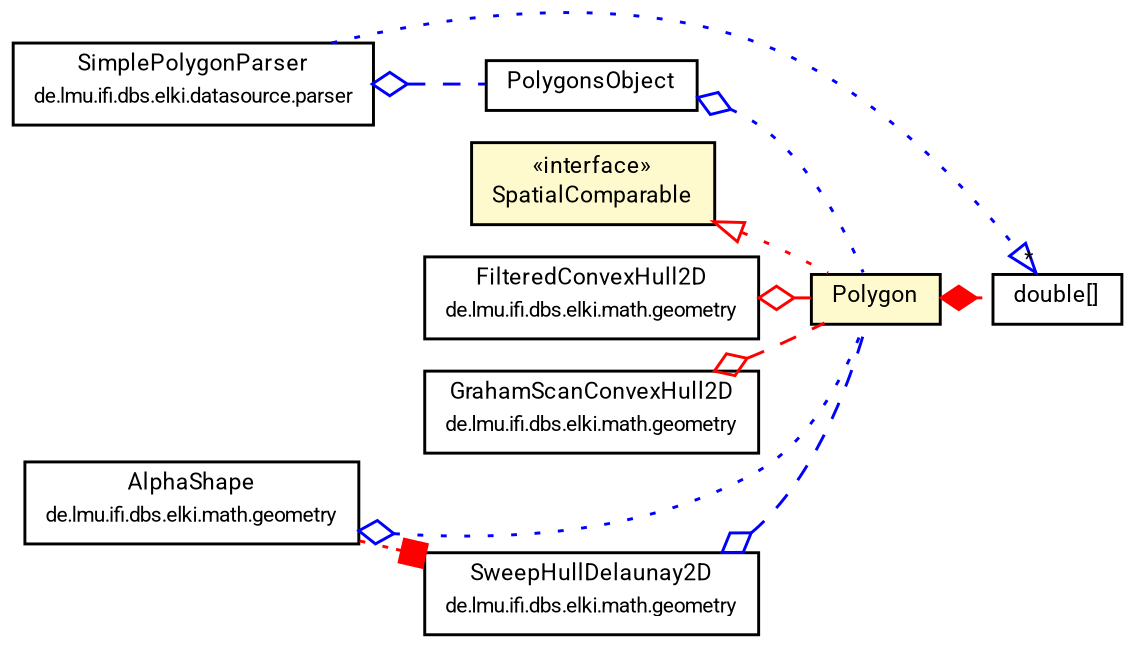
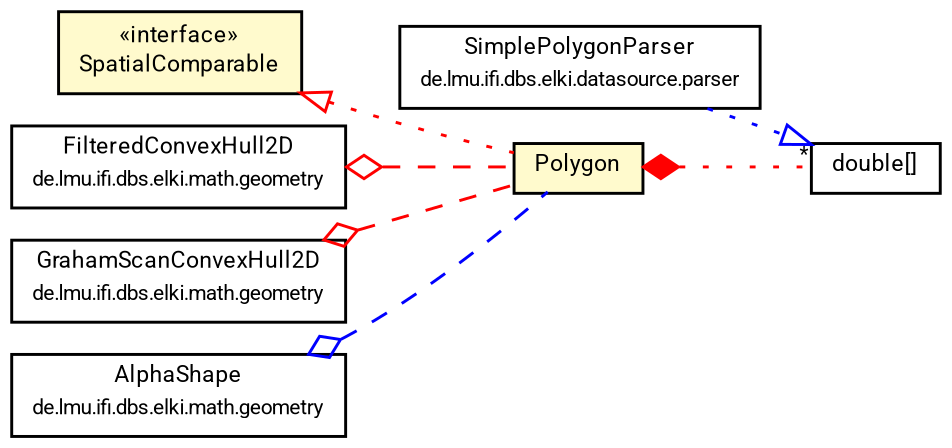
(592, 84) -> none
(671, 508) -> (448, 271)
(592, 594) -> none
